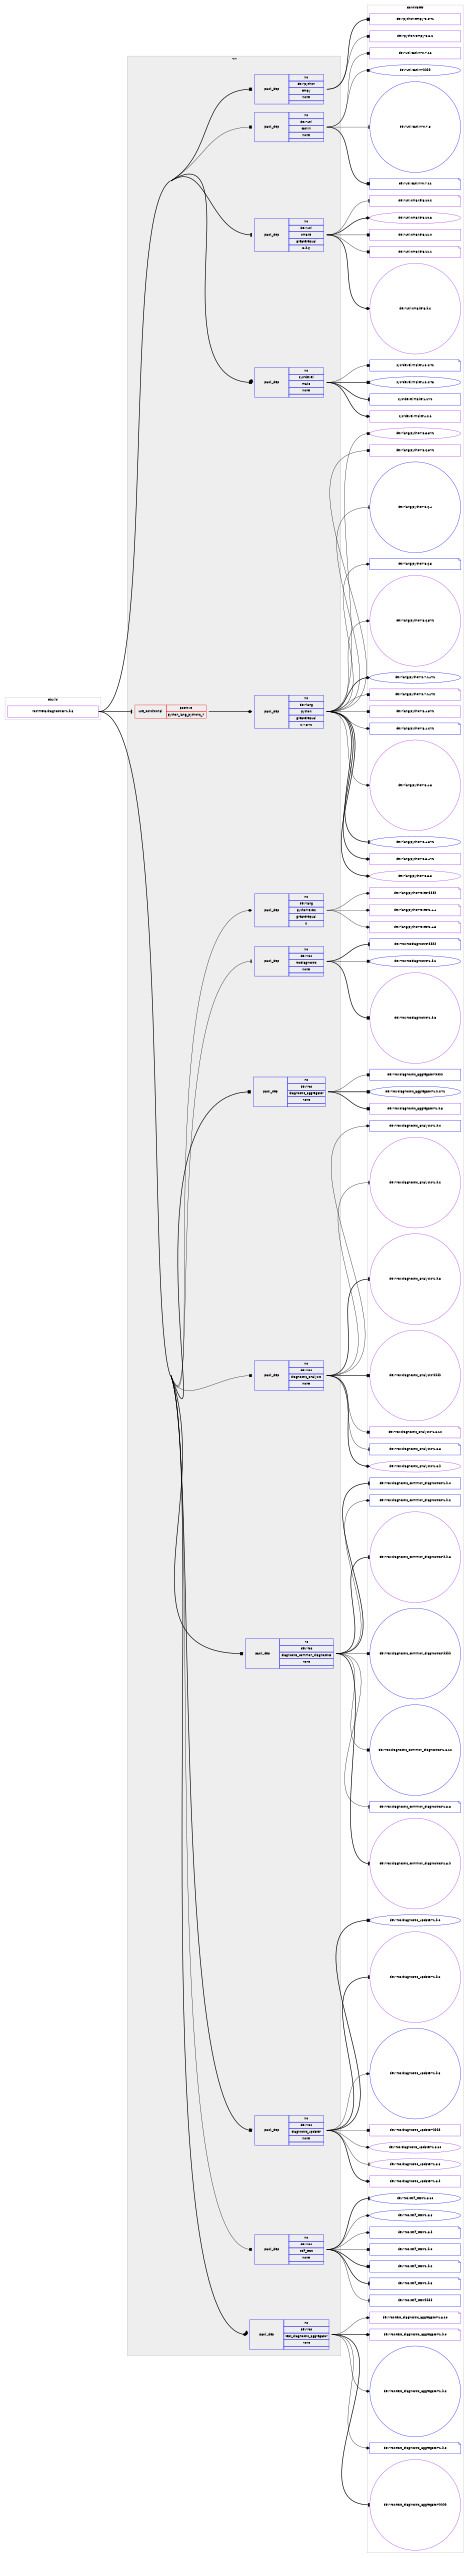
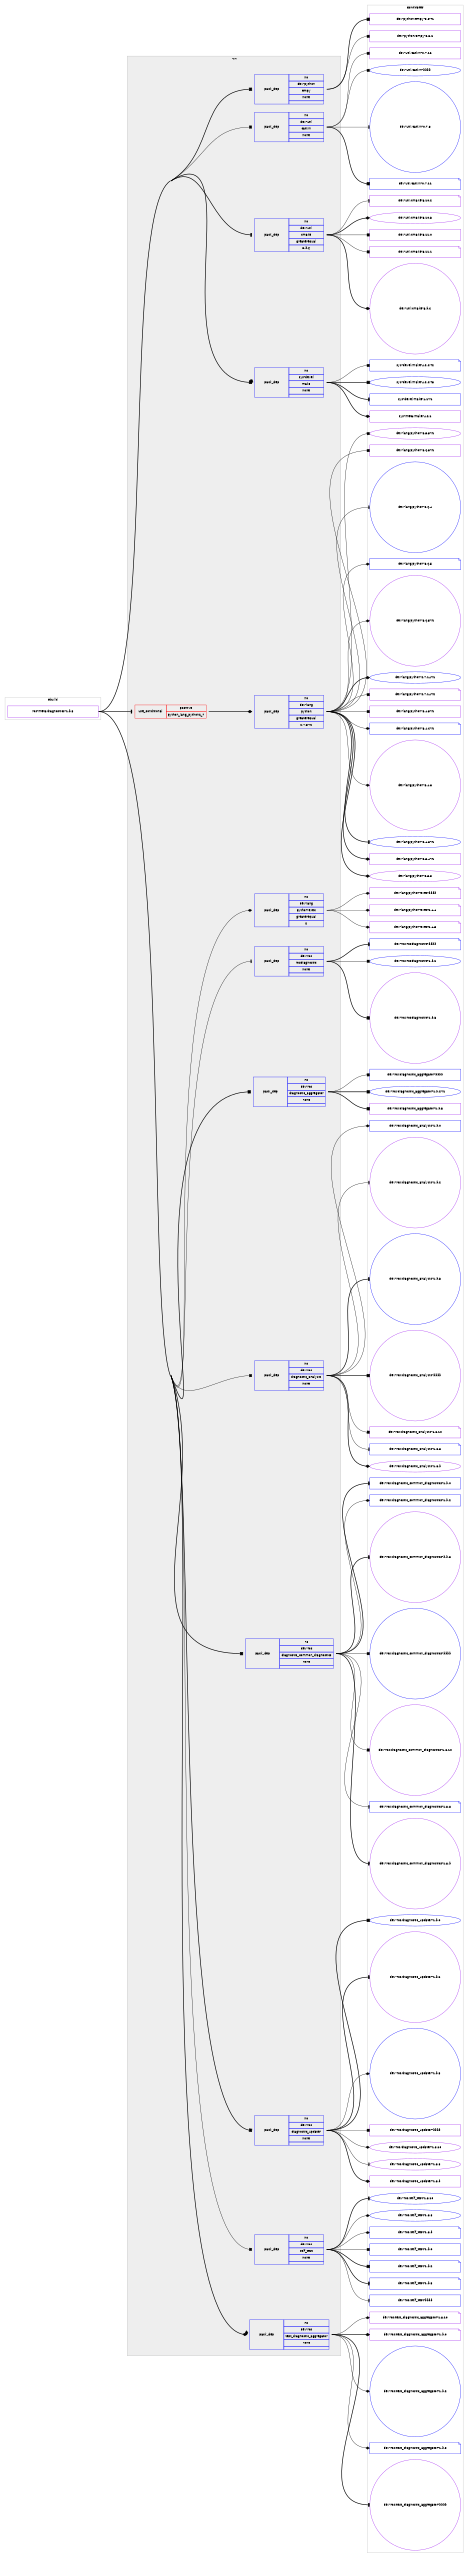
(415, 416) -> (415, 416)
(415, 1279) -> (415, 1279)
(415, 1750) -> (415, 1750)
